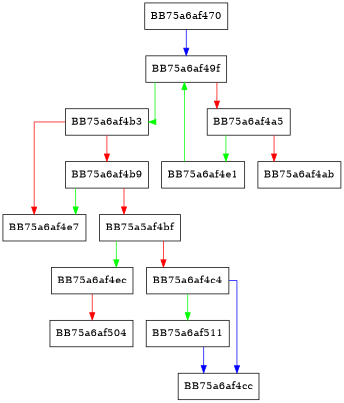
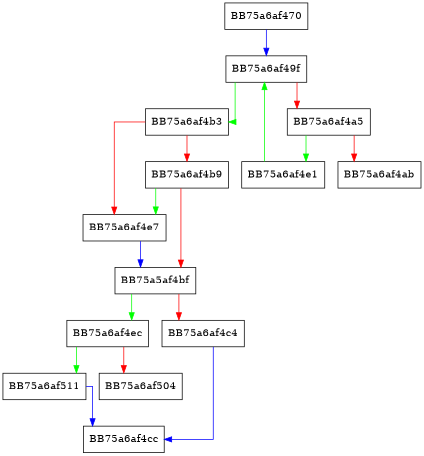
none -> (141, 250)
(188, 303) -> (76, 356)
